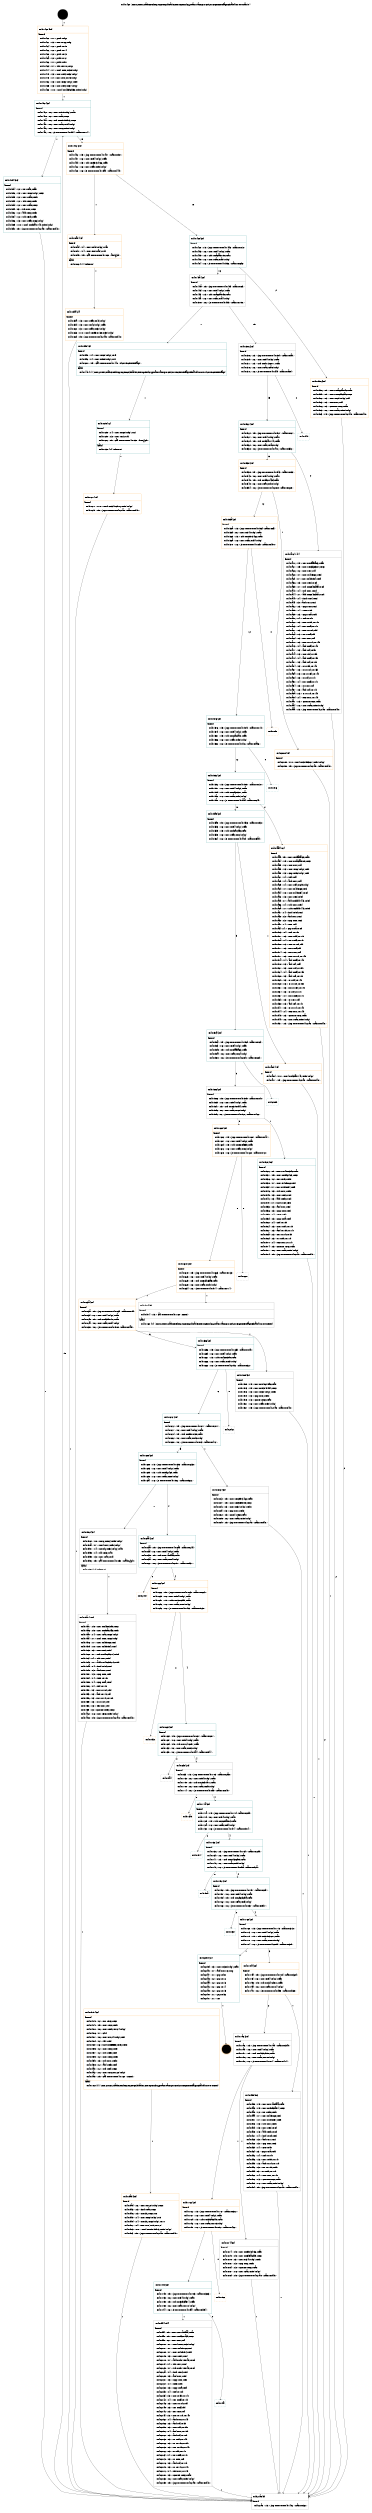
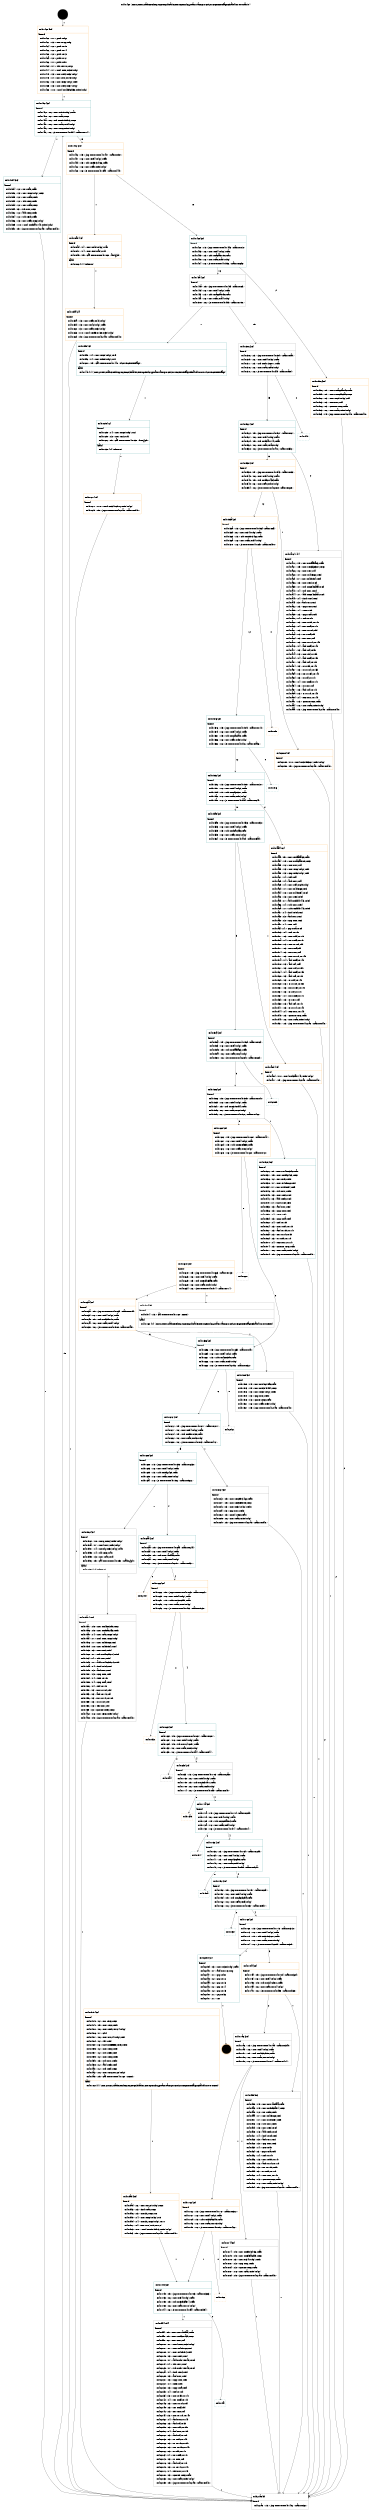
(224, 1208) -> (258, 1259)
(120, 2414) -> (168, 2259)
